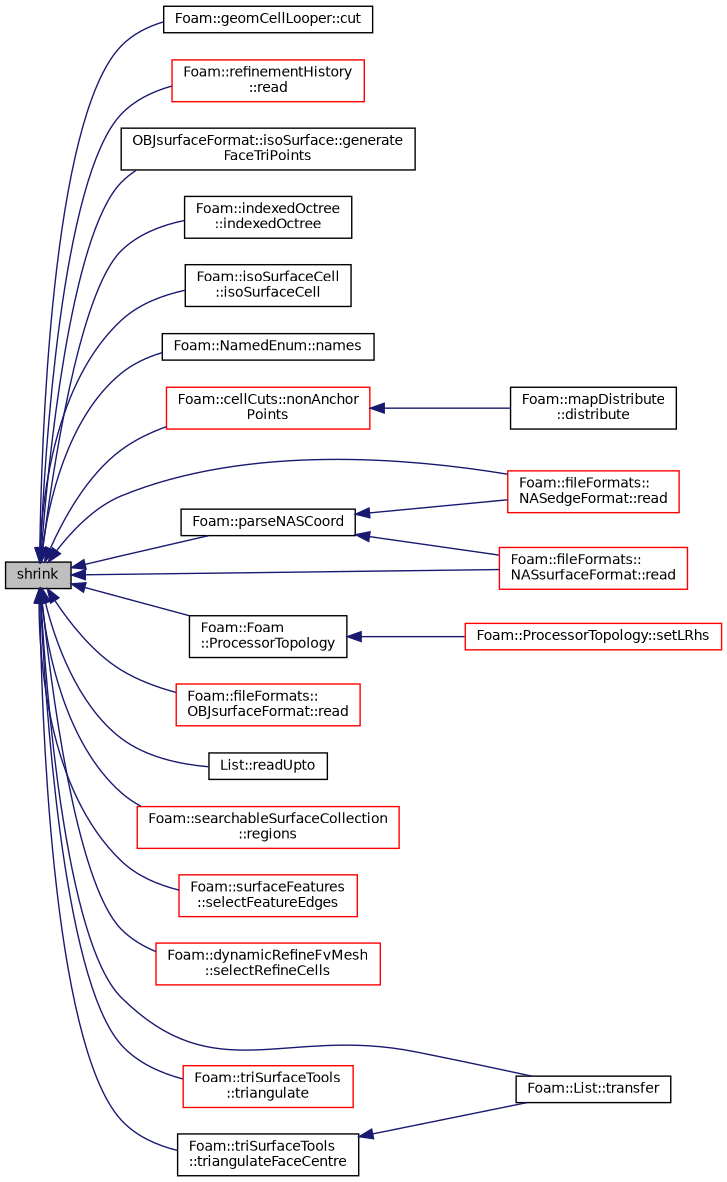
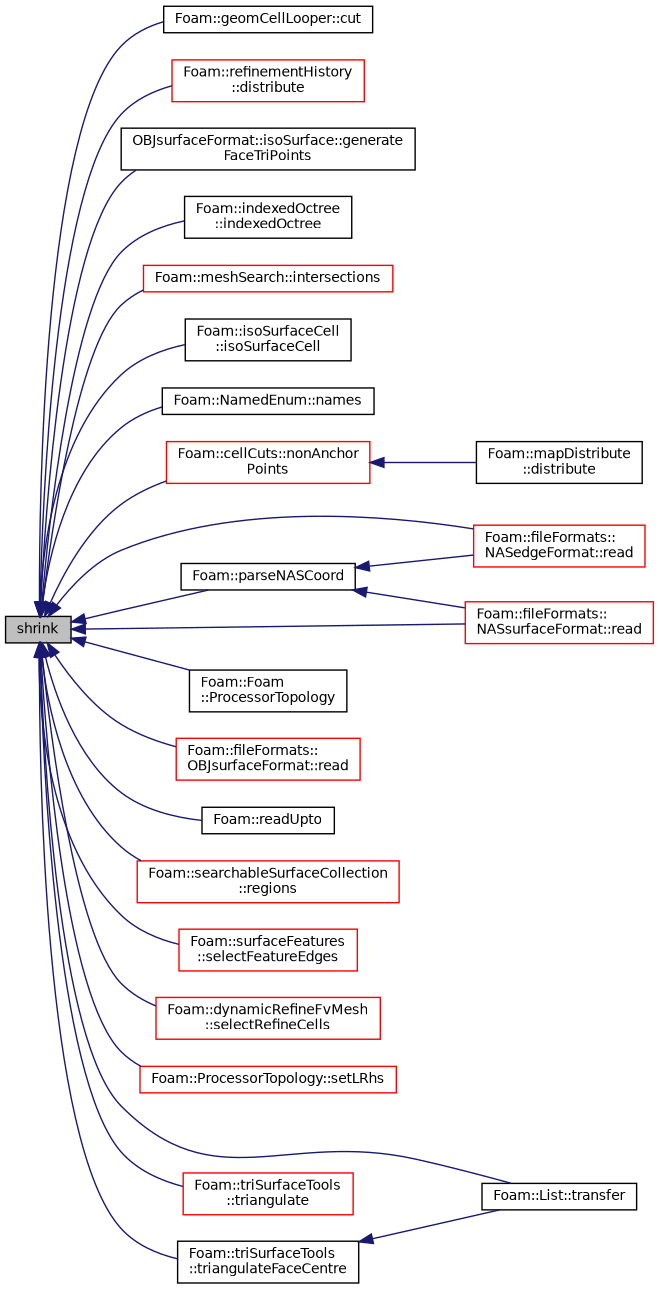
(268, 81) -> (268, 81)
none -> (268, 279)
(413, 637) -> (67, 893)
(268, 766) -> (268, 821)
